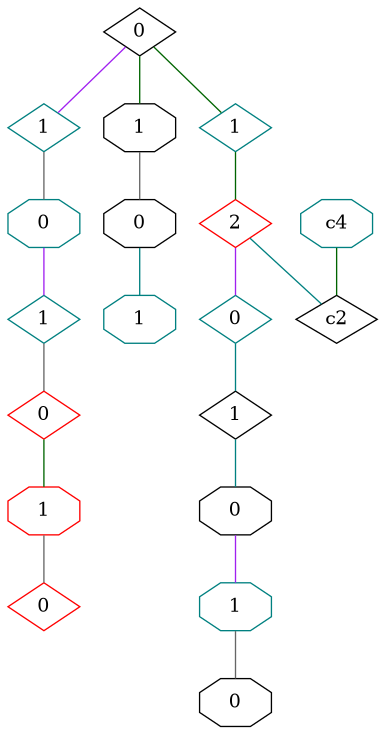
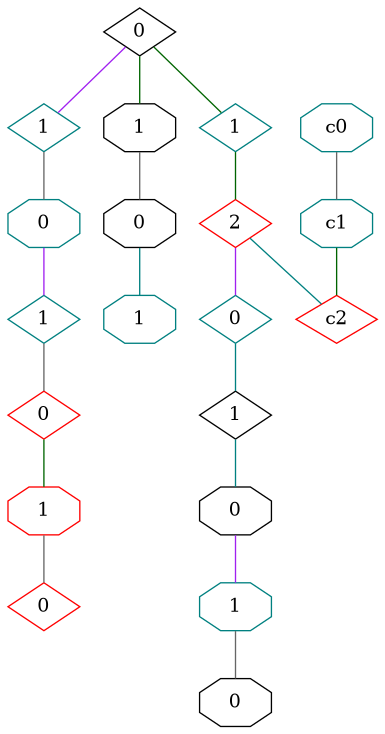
none -> (337, 128)
(337, 224) -> (337, 224)
(337, 319) -> (337, 319)
